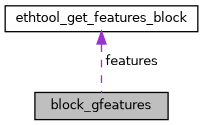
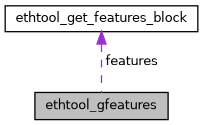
(102, 106) -> (102, 106)
